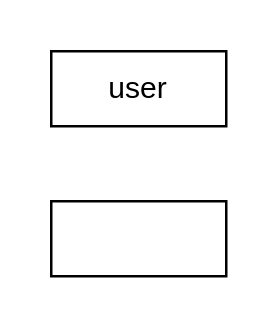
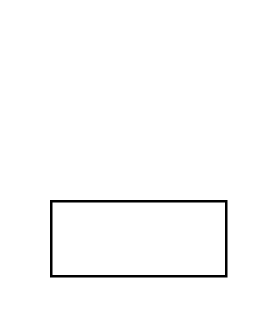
(139, 89) -> none
